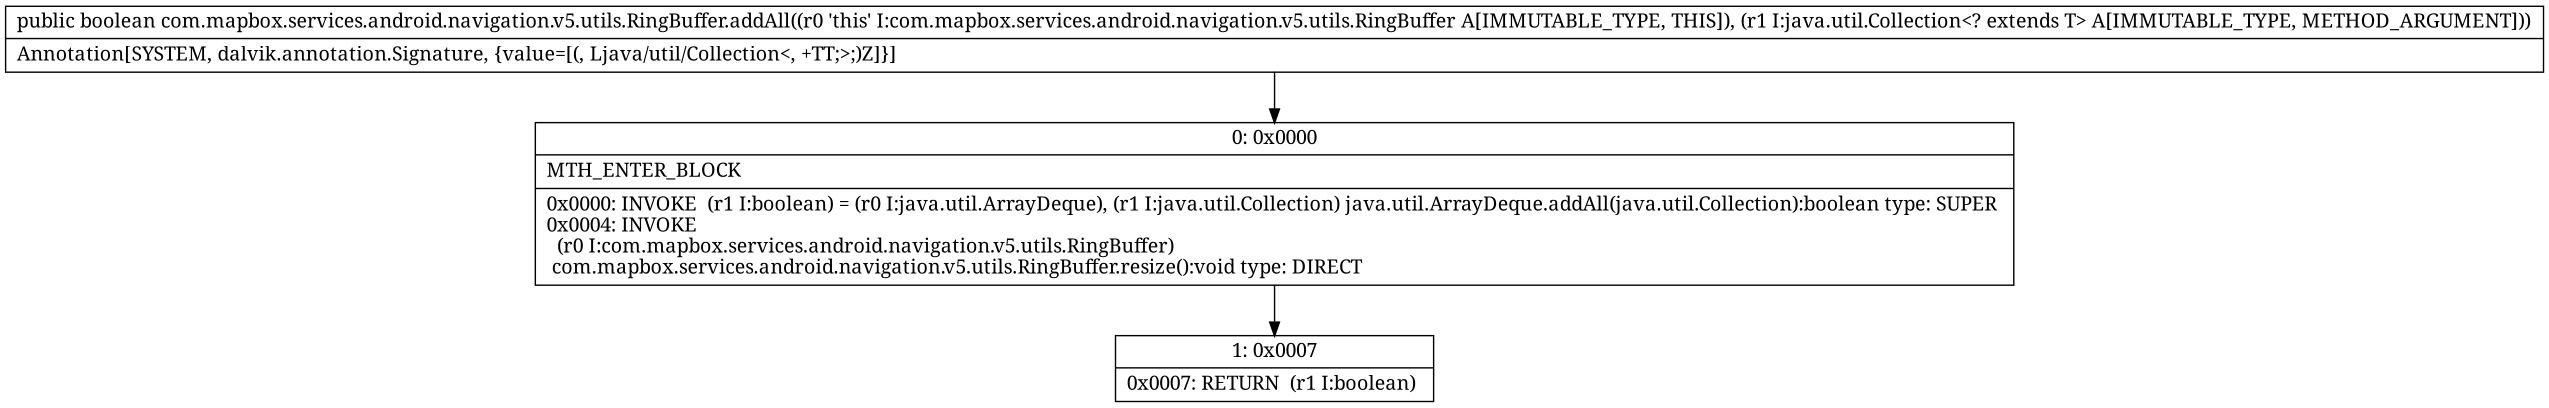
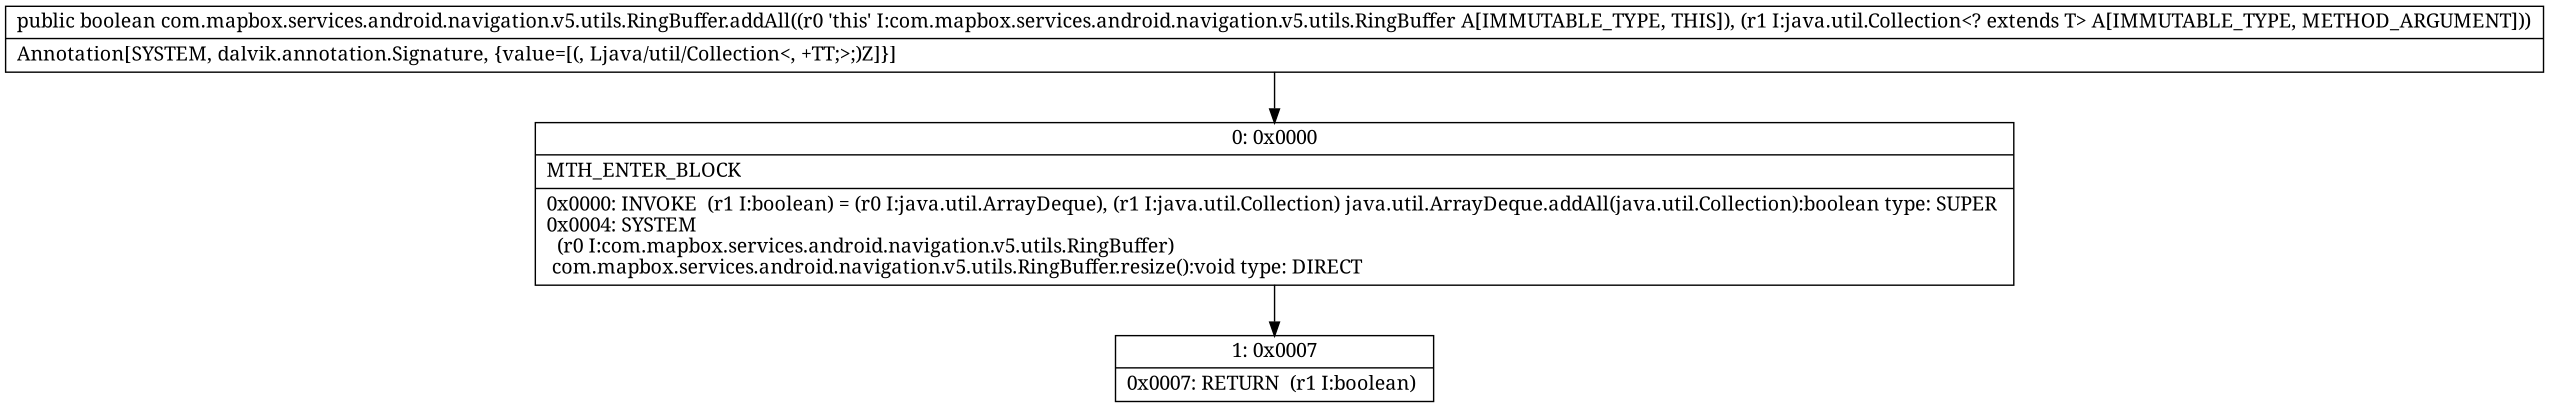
(627, 226) -> (627, 226)
